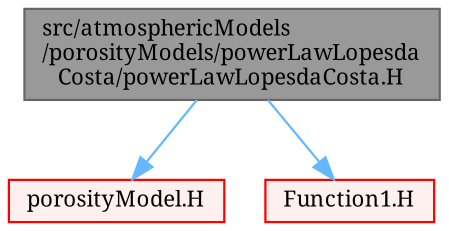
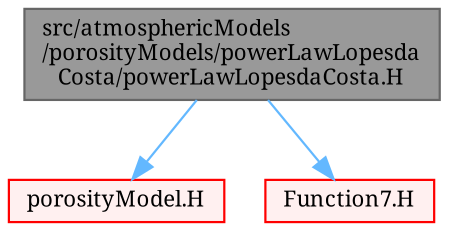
(350, 201) -> (350, 201)
